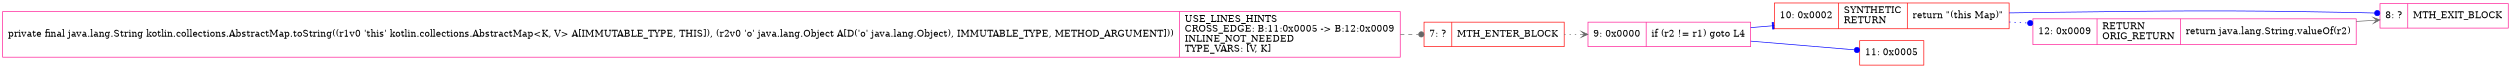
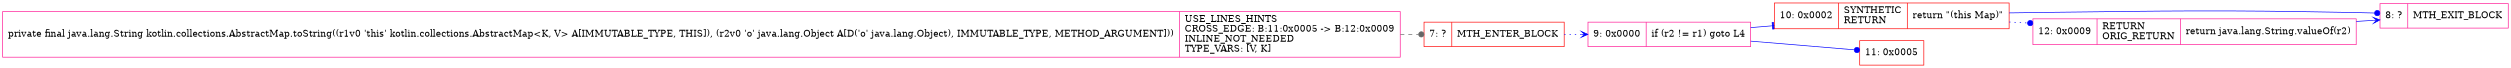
(2365, 21) -> (2365, 21)
(1573, 34) -> (1573, 34)
